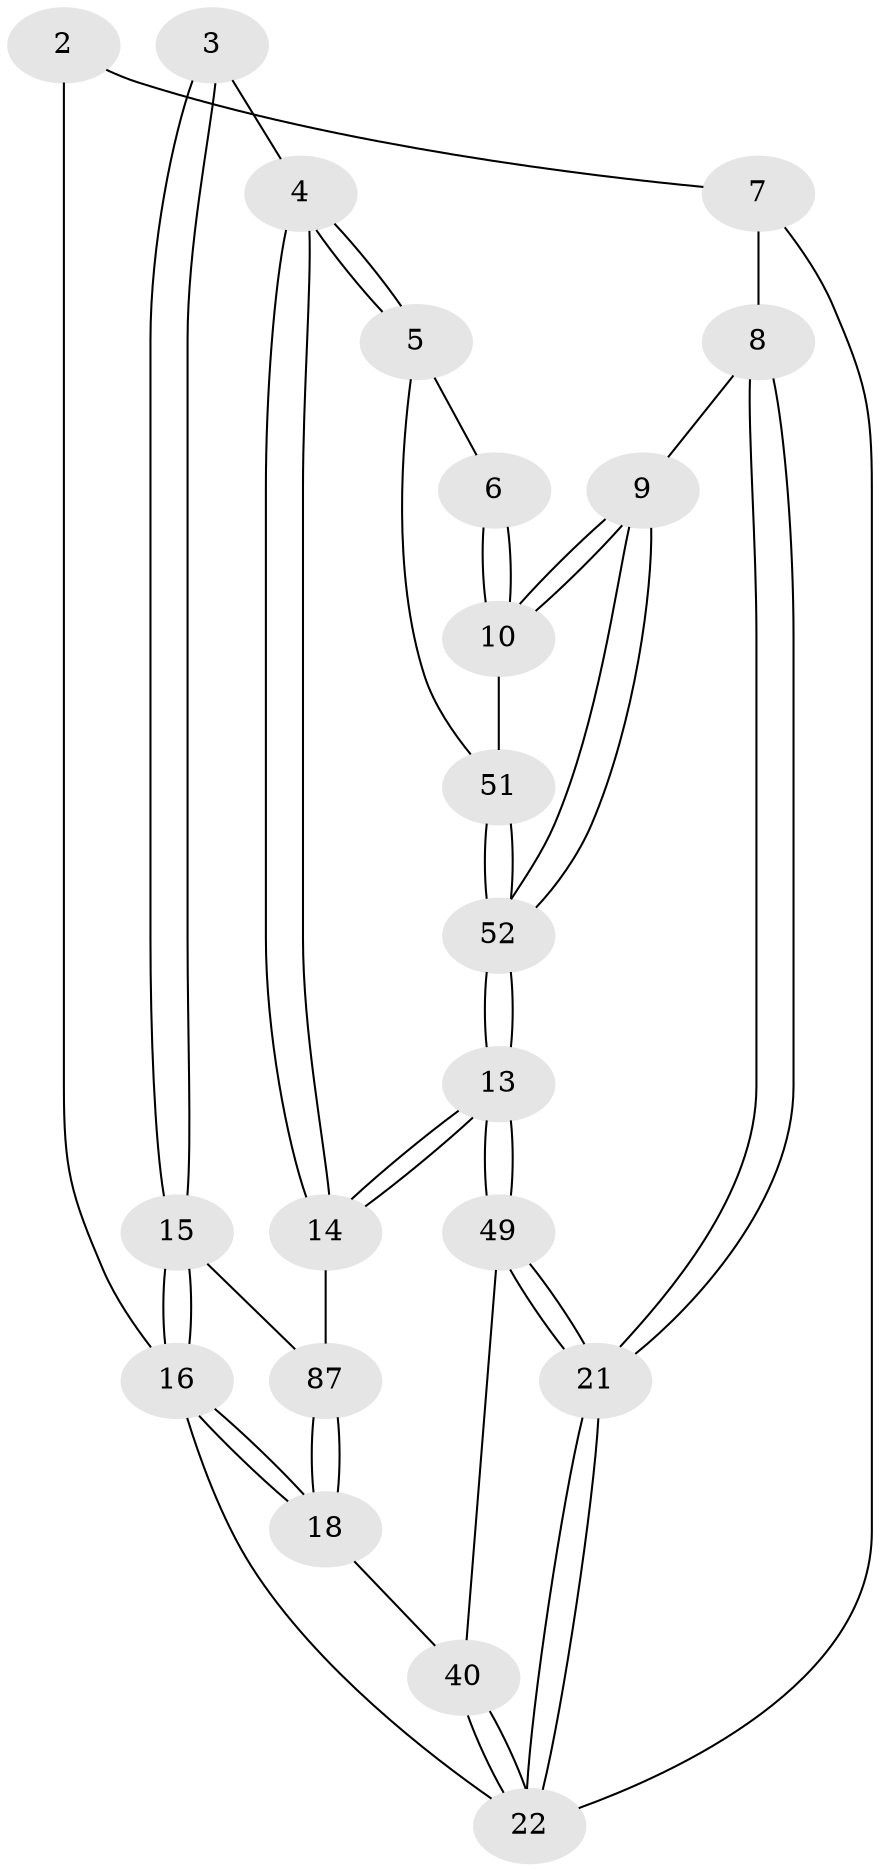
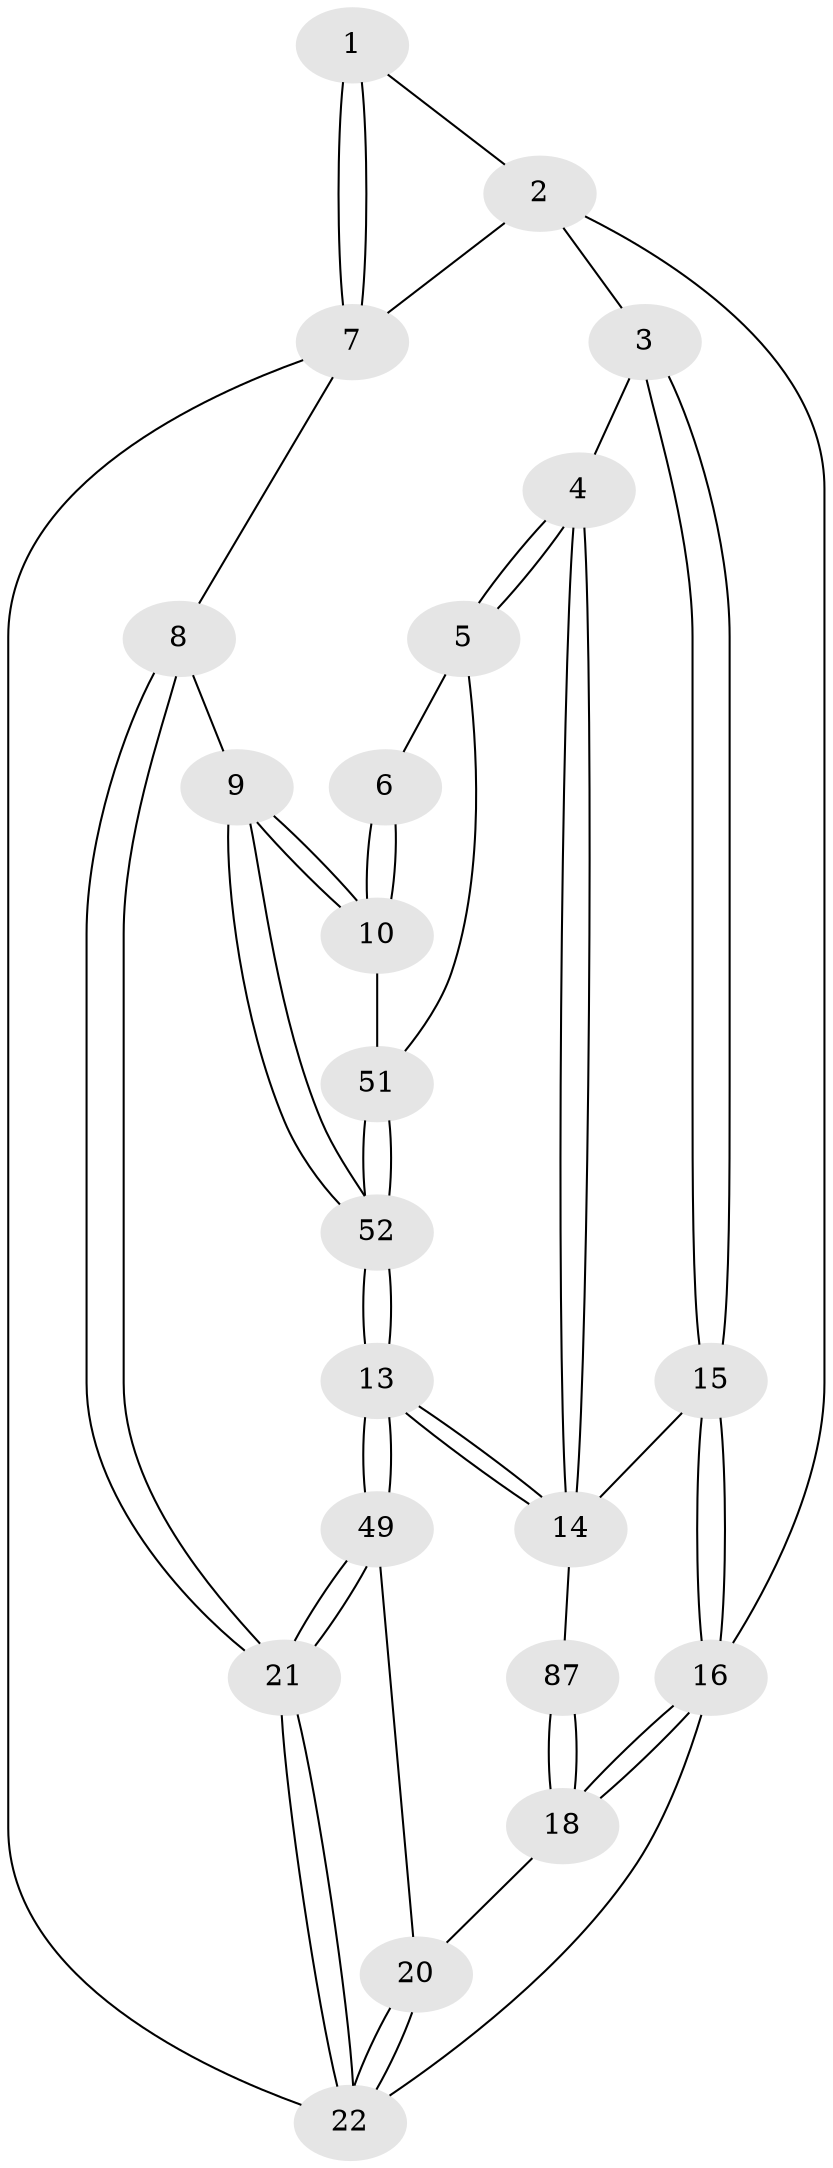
none -> (352, 45)
none -> (593, 268)
(251, 1307) -> (641, 1455)
(464, 1678) -> (416, 1975)
